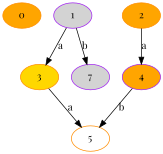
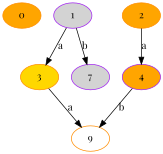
(90, 139) -> (90, 139)
